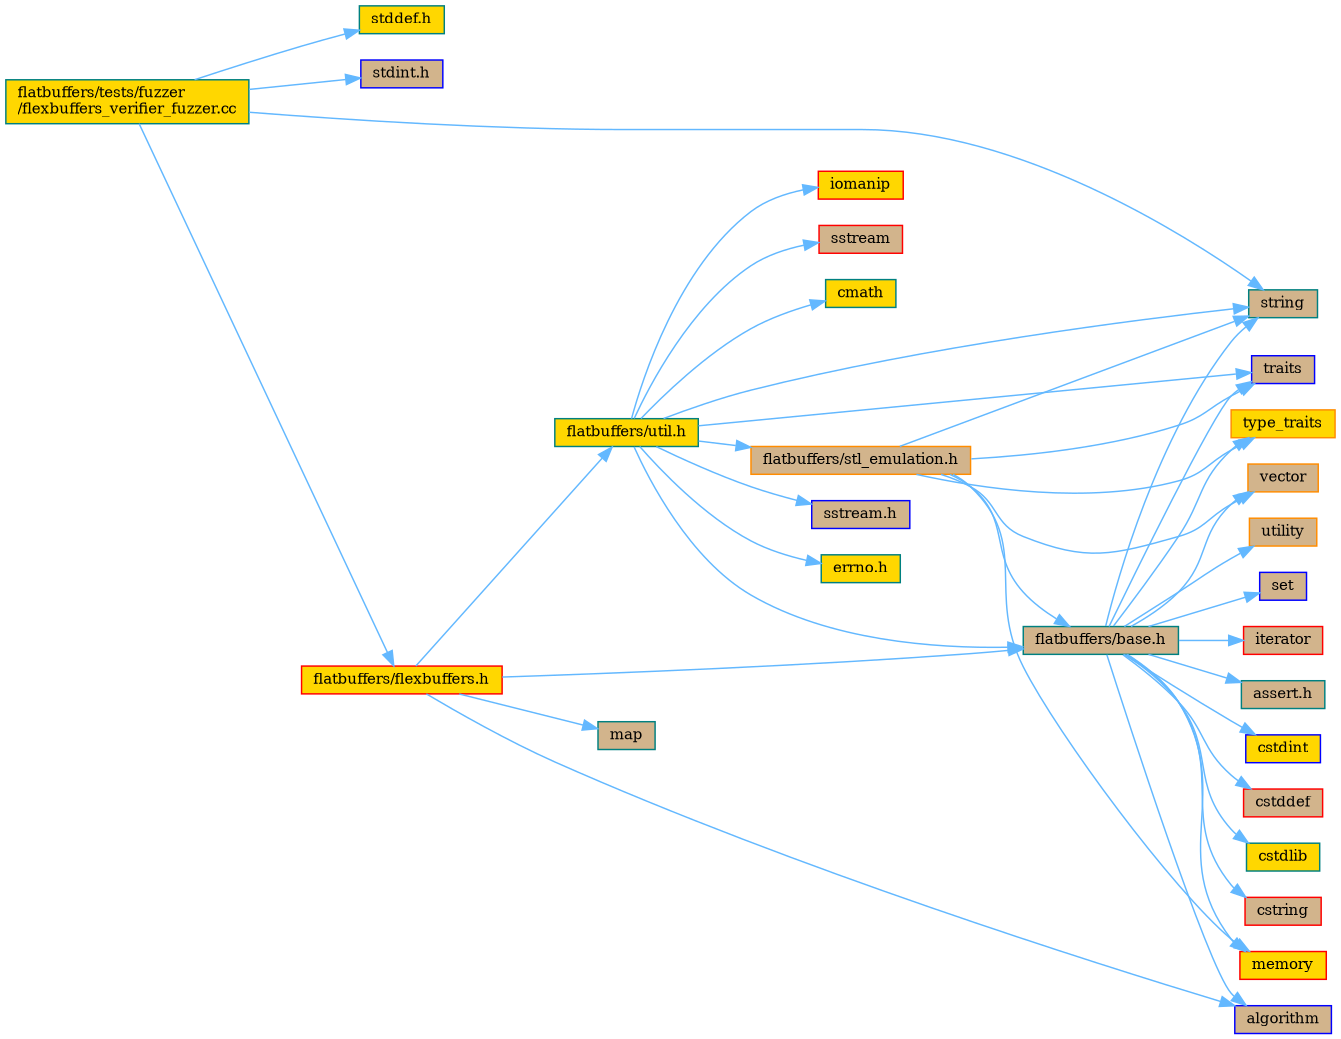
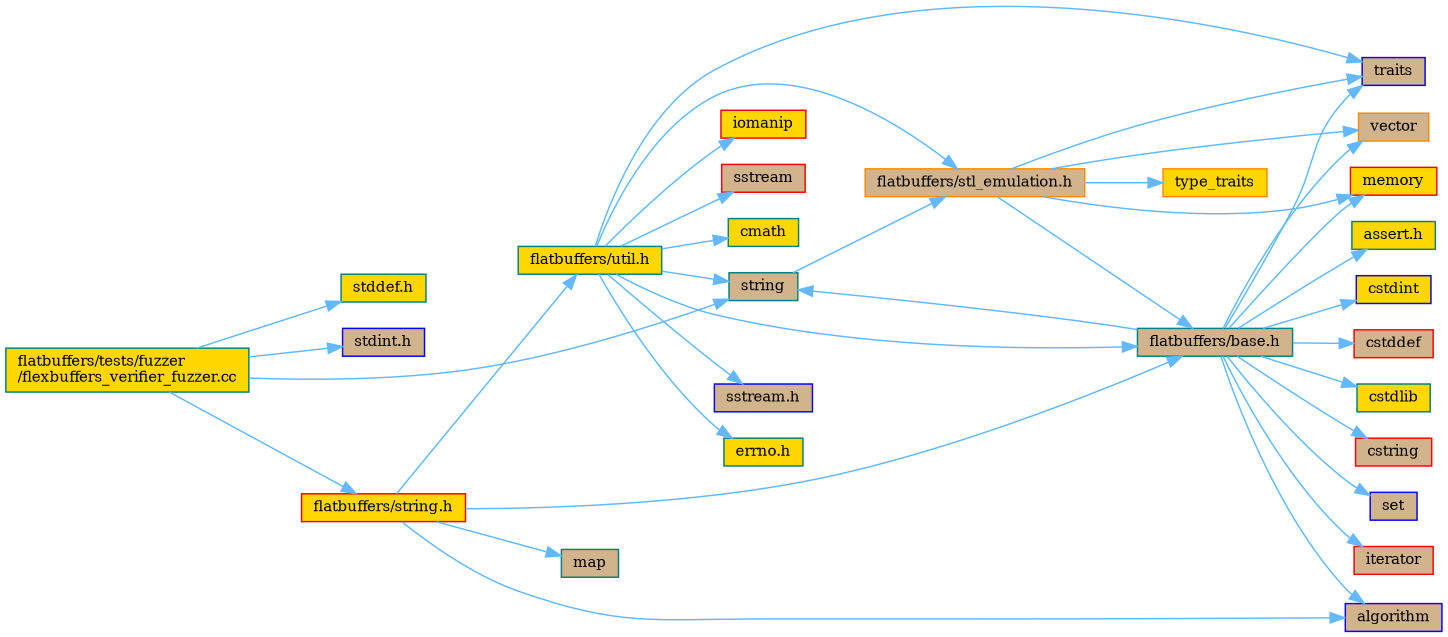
(1084, 378) -> (863, 238)
(1283, 532) -> none
(1169, 551) -> none
(402, 680) -> (384, 508)
(1283, 695) -> (1394, 235)
